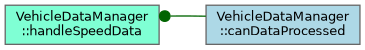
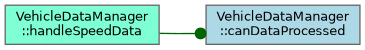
(188, 16) -> (177, 34)
